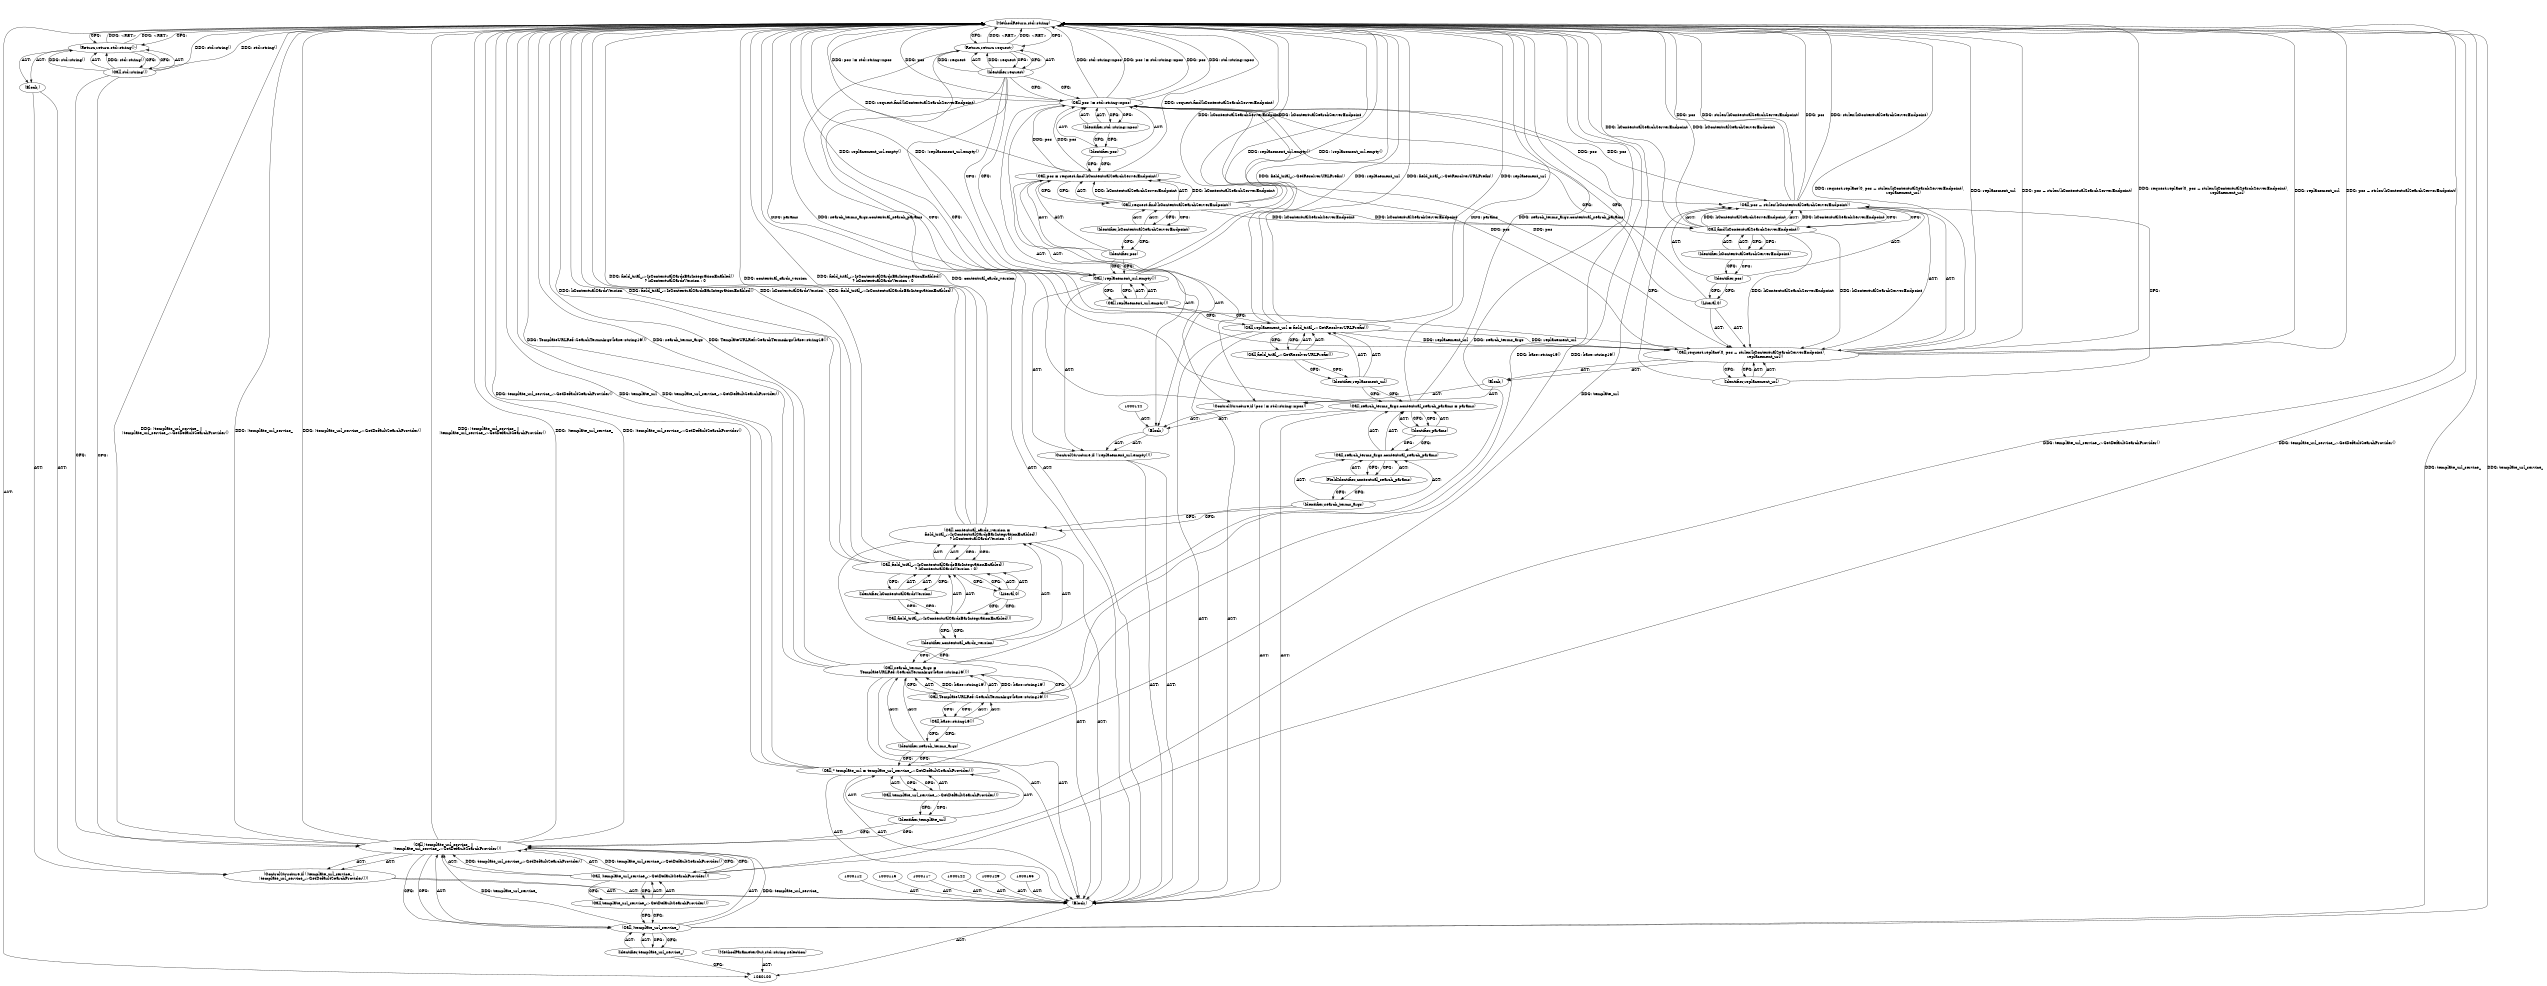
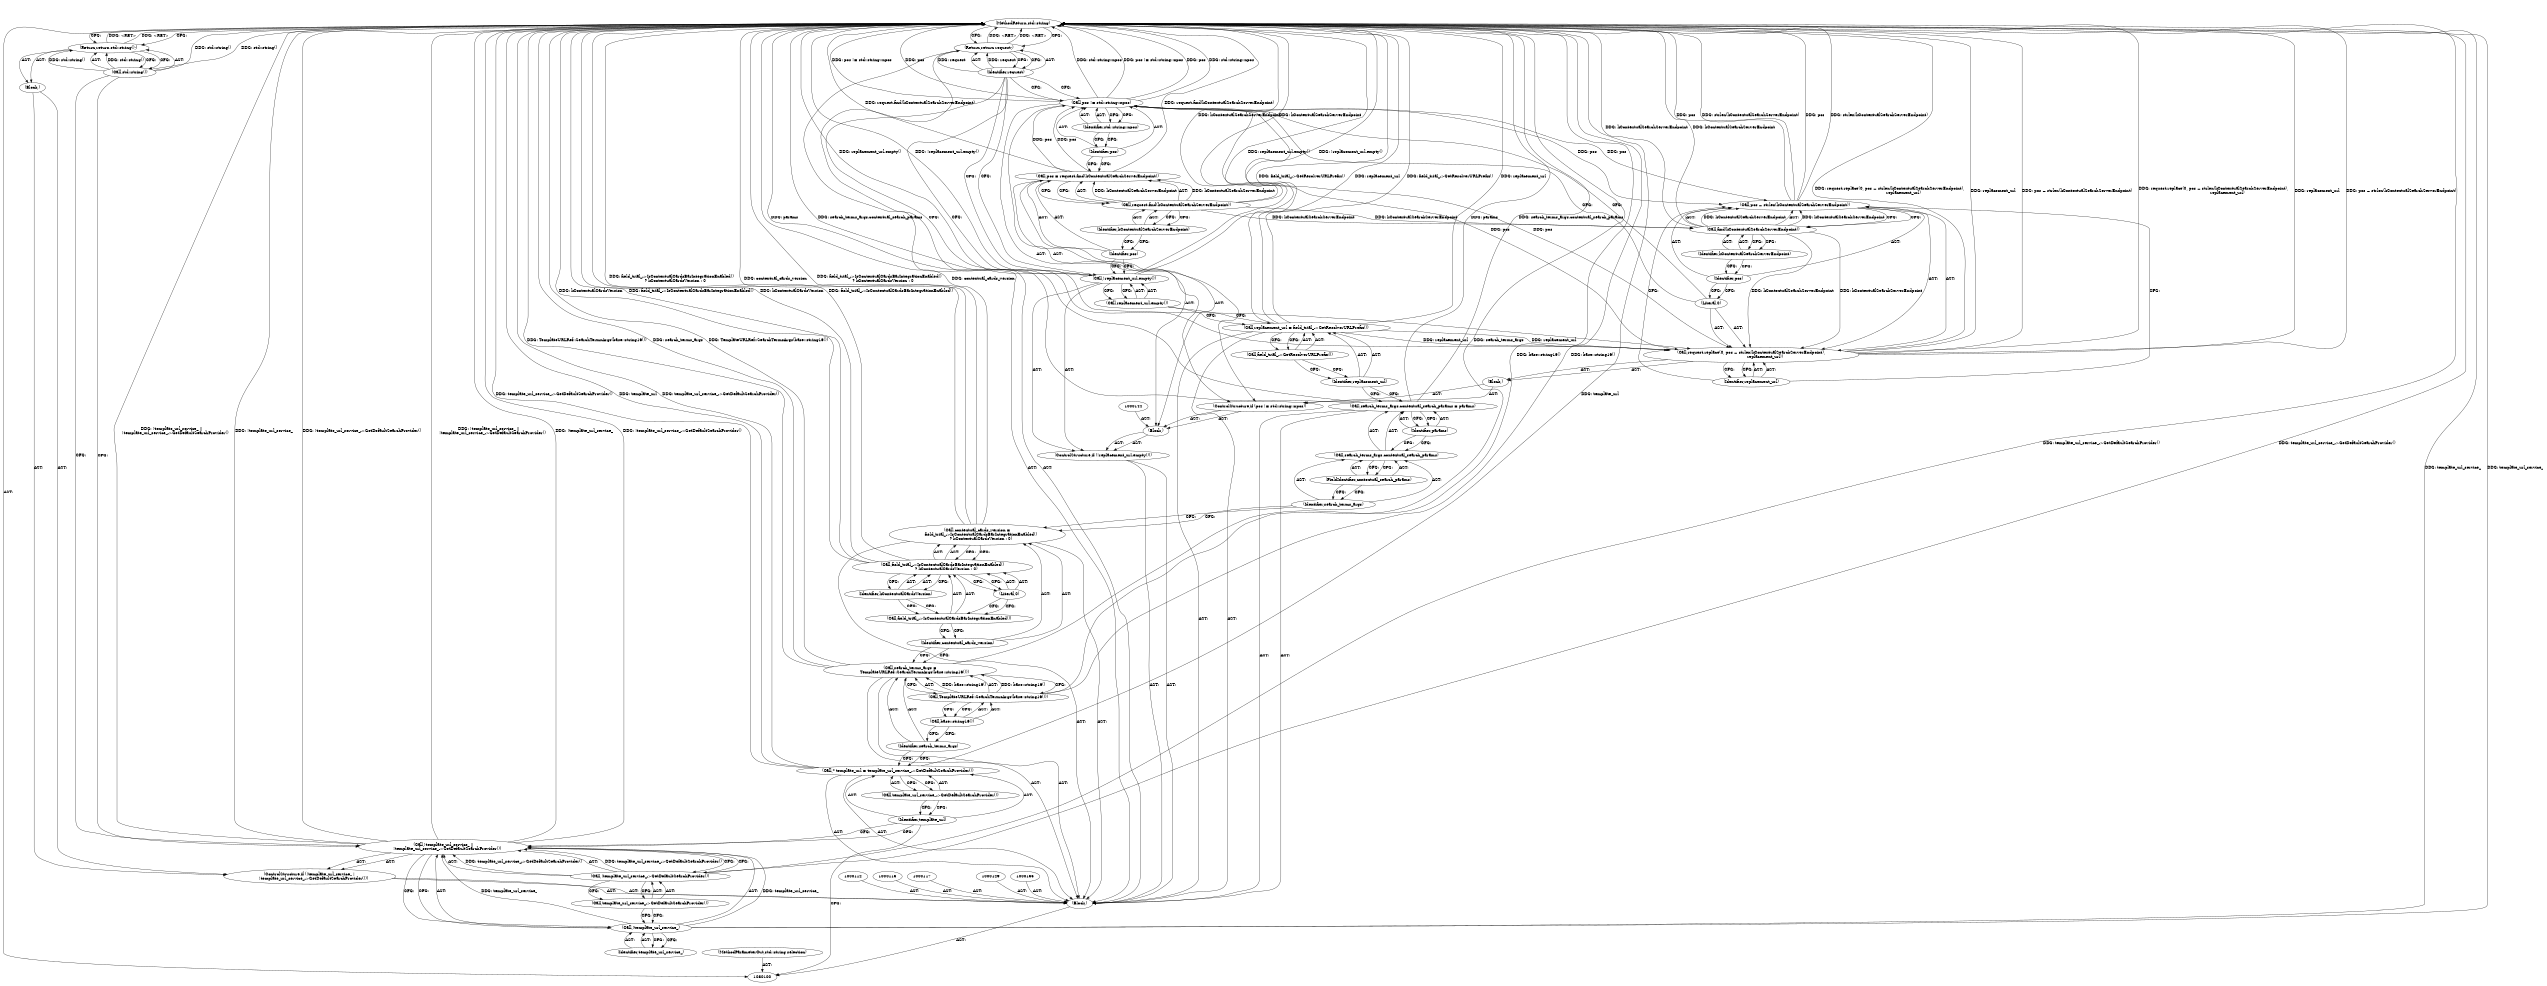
(956, 876) -> none
(709, 965) -> (831, 890)
